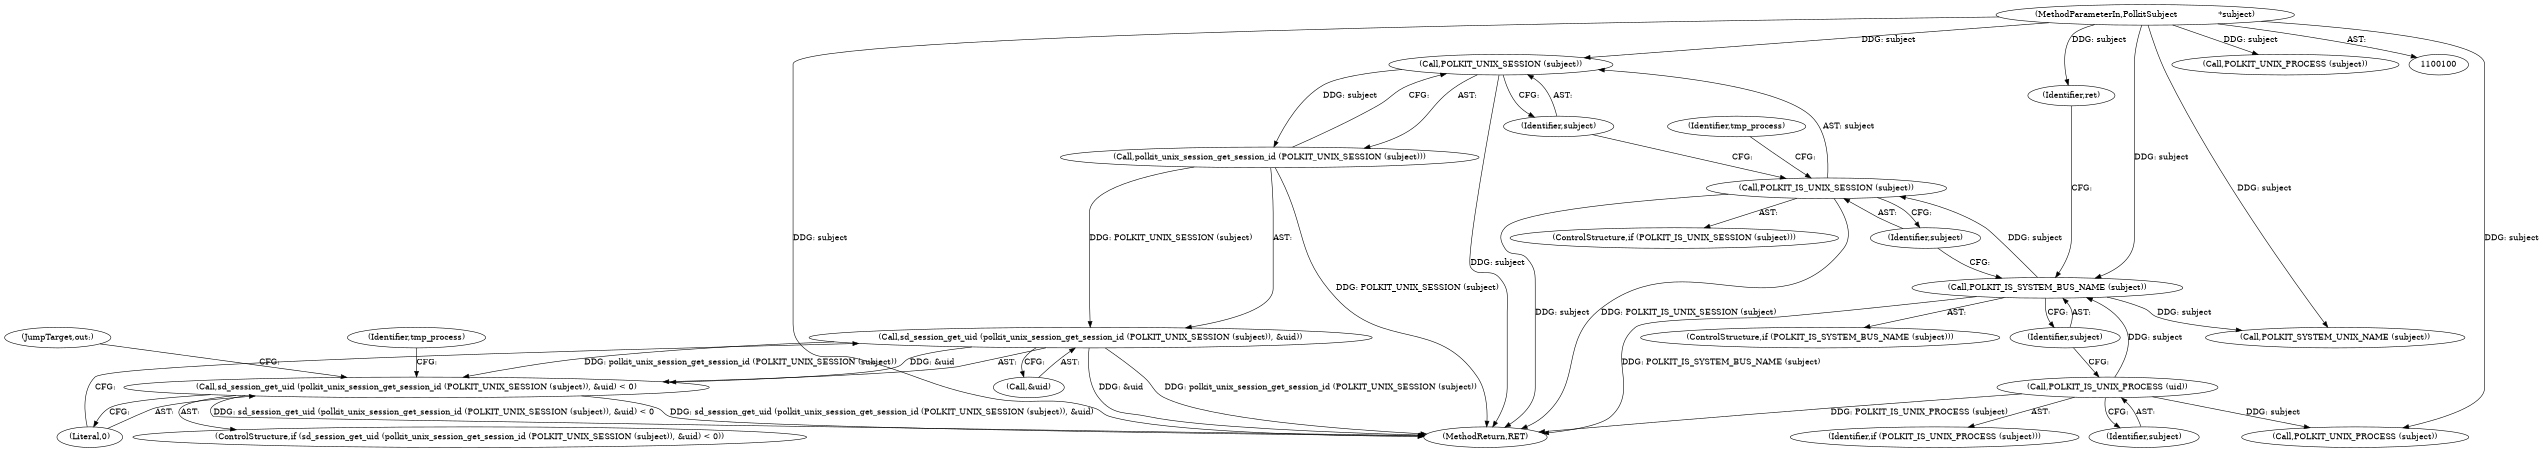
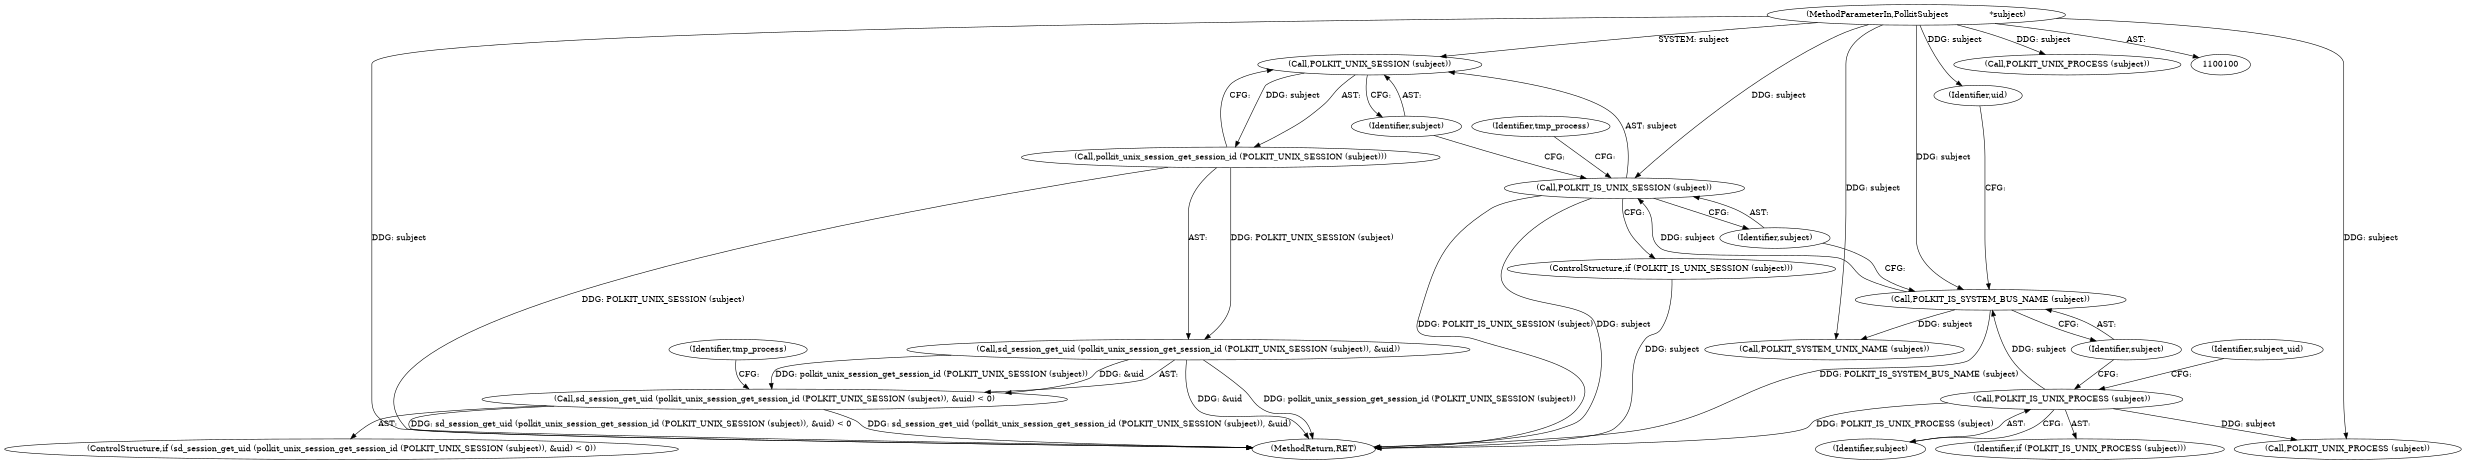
(1889, 40) -> (1694, 40)
none -> (1747, 89)
(2071, 96) -> (1978, 96)
(1770, 213) -> (1636, 213)
(1470, 260) -> (1612, 430)
(58, 338) -> none
(1820, 338) -> none
none -> (2257, 350)
(1029, 387) -> none
(2107, 387) -> (2062, 399)
(90, 437) -> none
